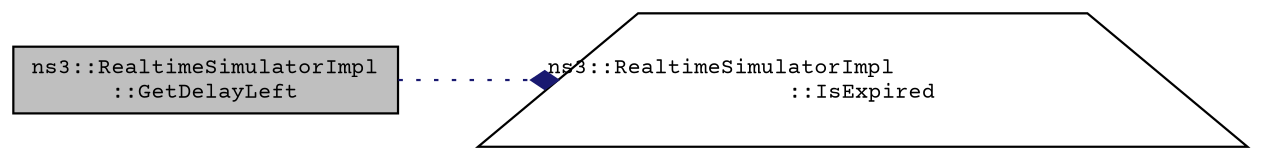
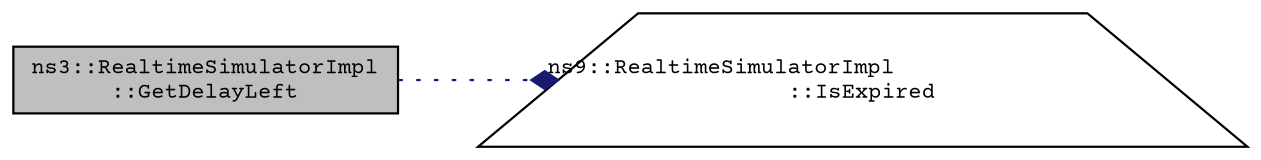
(863, 80) -> (863, 80)
